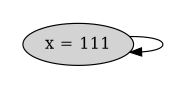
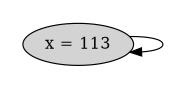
(78, 44) -> (78, 44)
